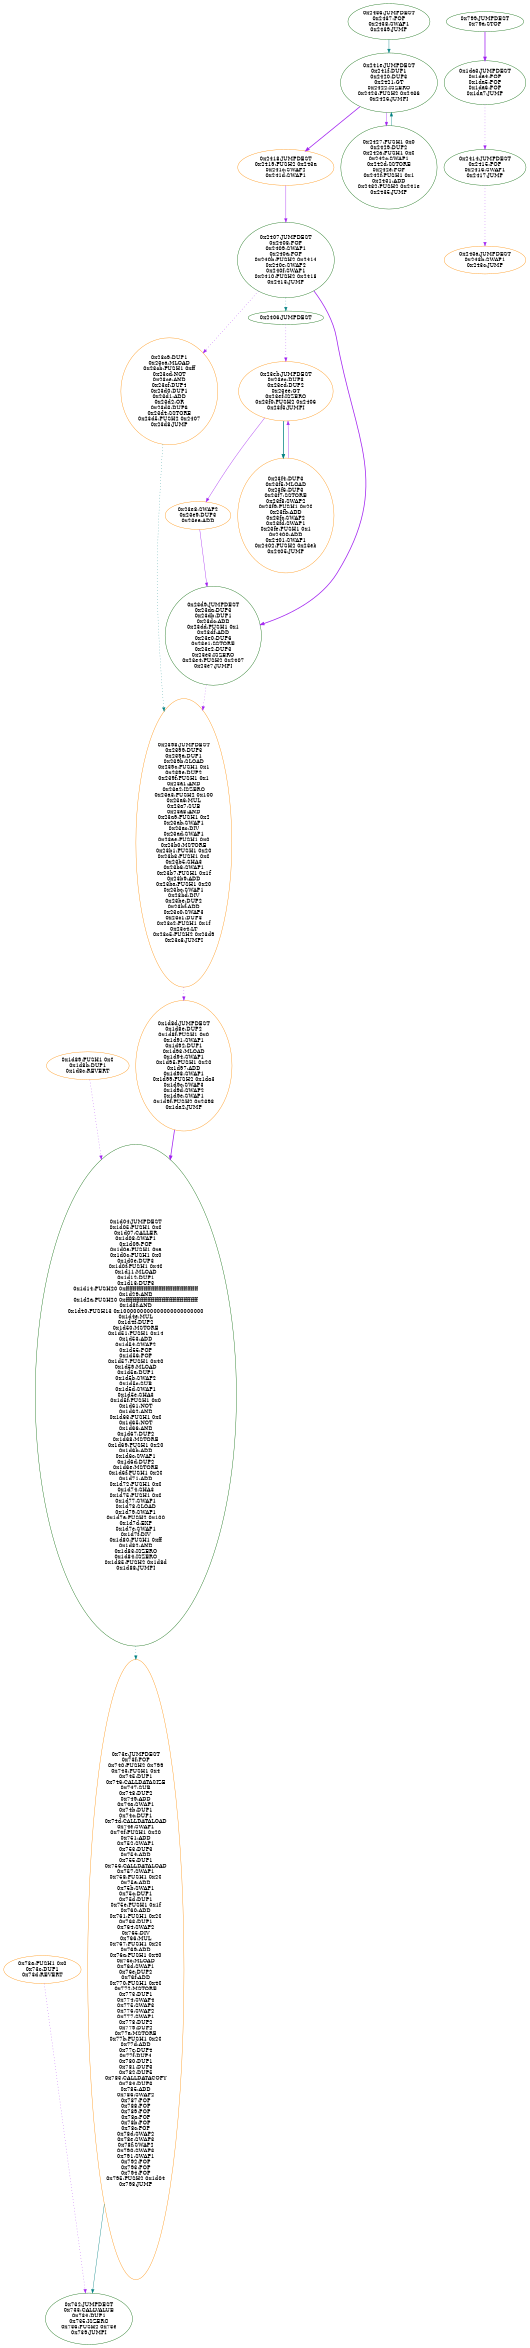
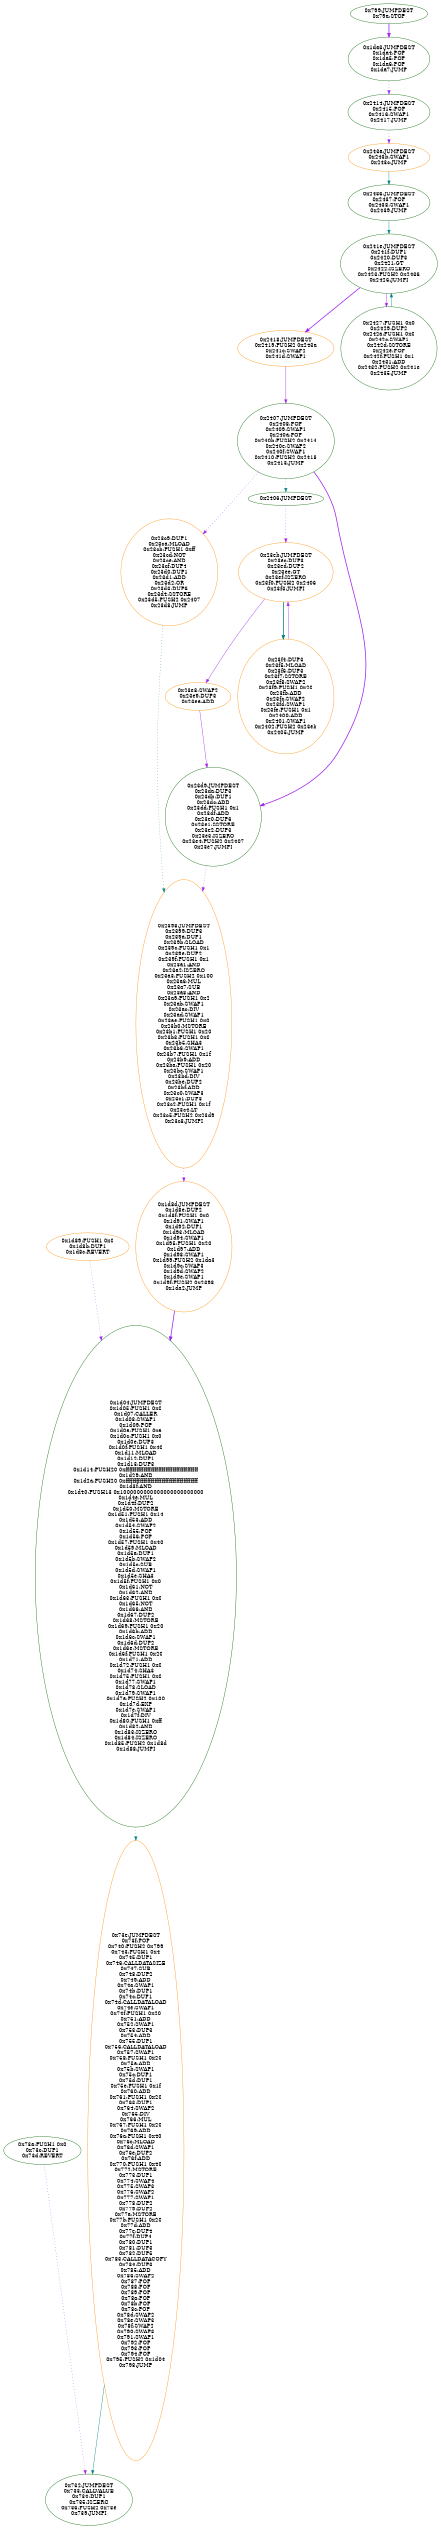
none -> (389, 176)
(42, 1970) -> (42, 2151)
